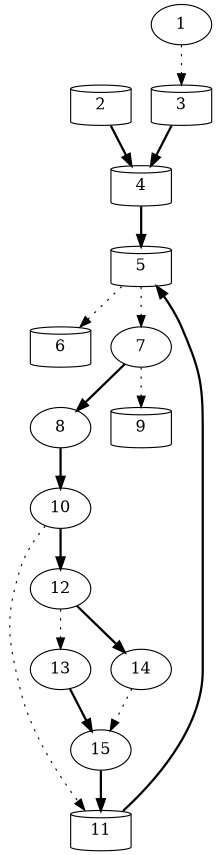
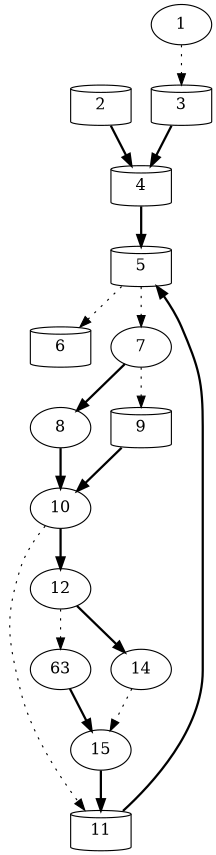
none -> (103, 465)
(61, 669) -> (61, 669)
